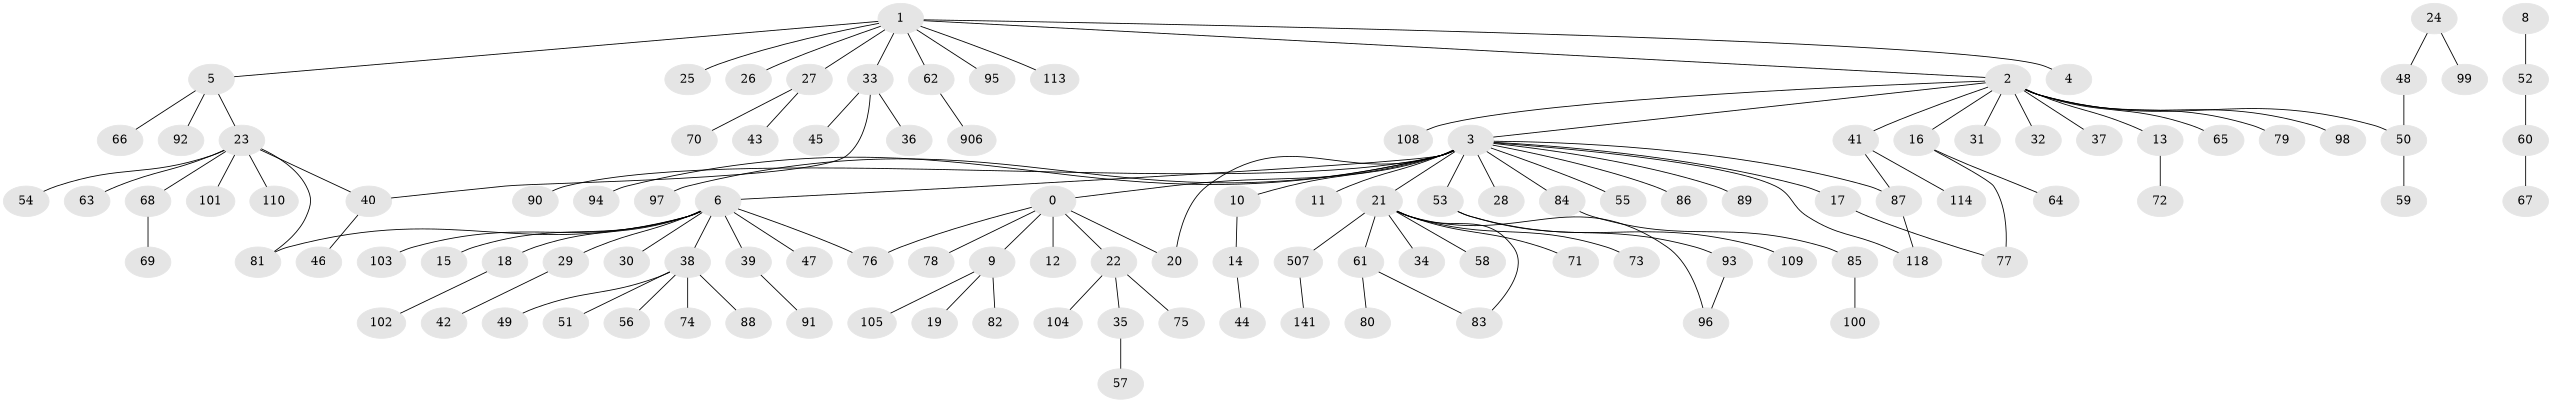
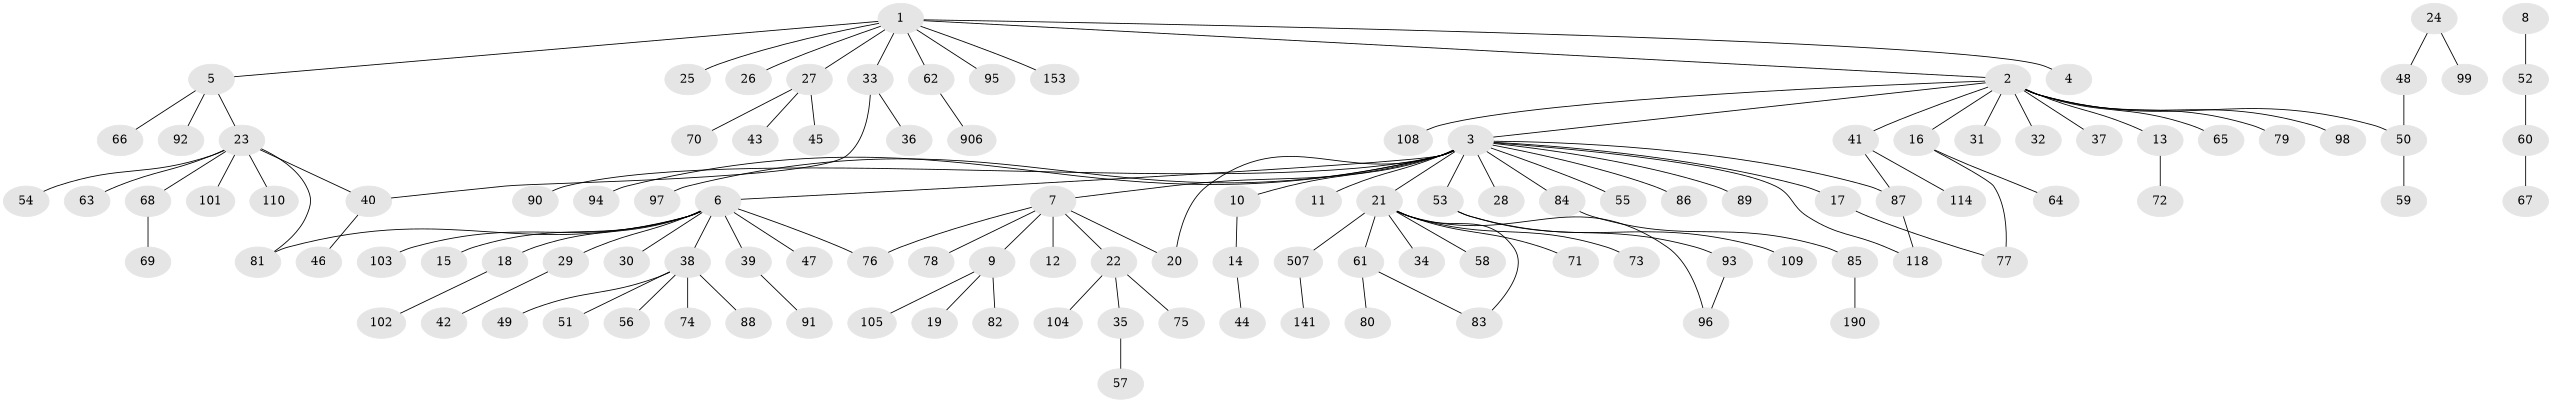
(1055, 80) -> (1055, 80)
(843, 110) -> (813, 110)
(1053, 201) -> (1053, 201)
(1855, 323) -> (1855, 323)
